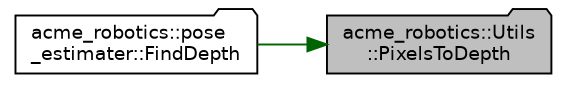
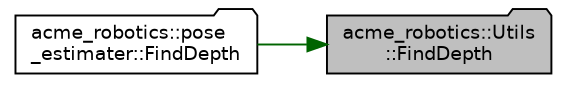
(439, 44) -> (439, 44)
